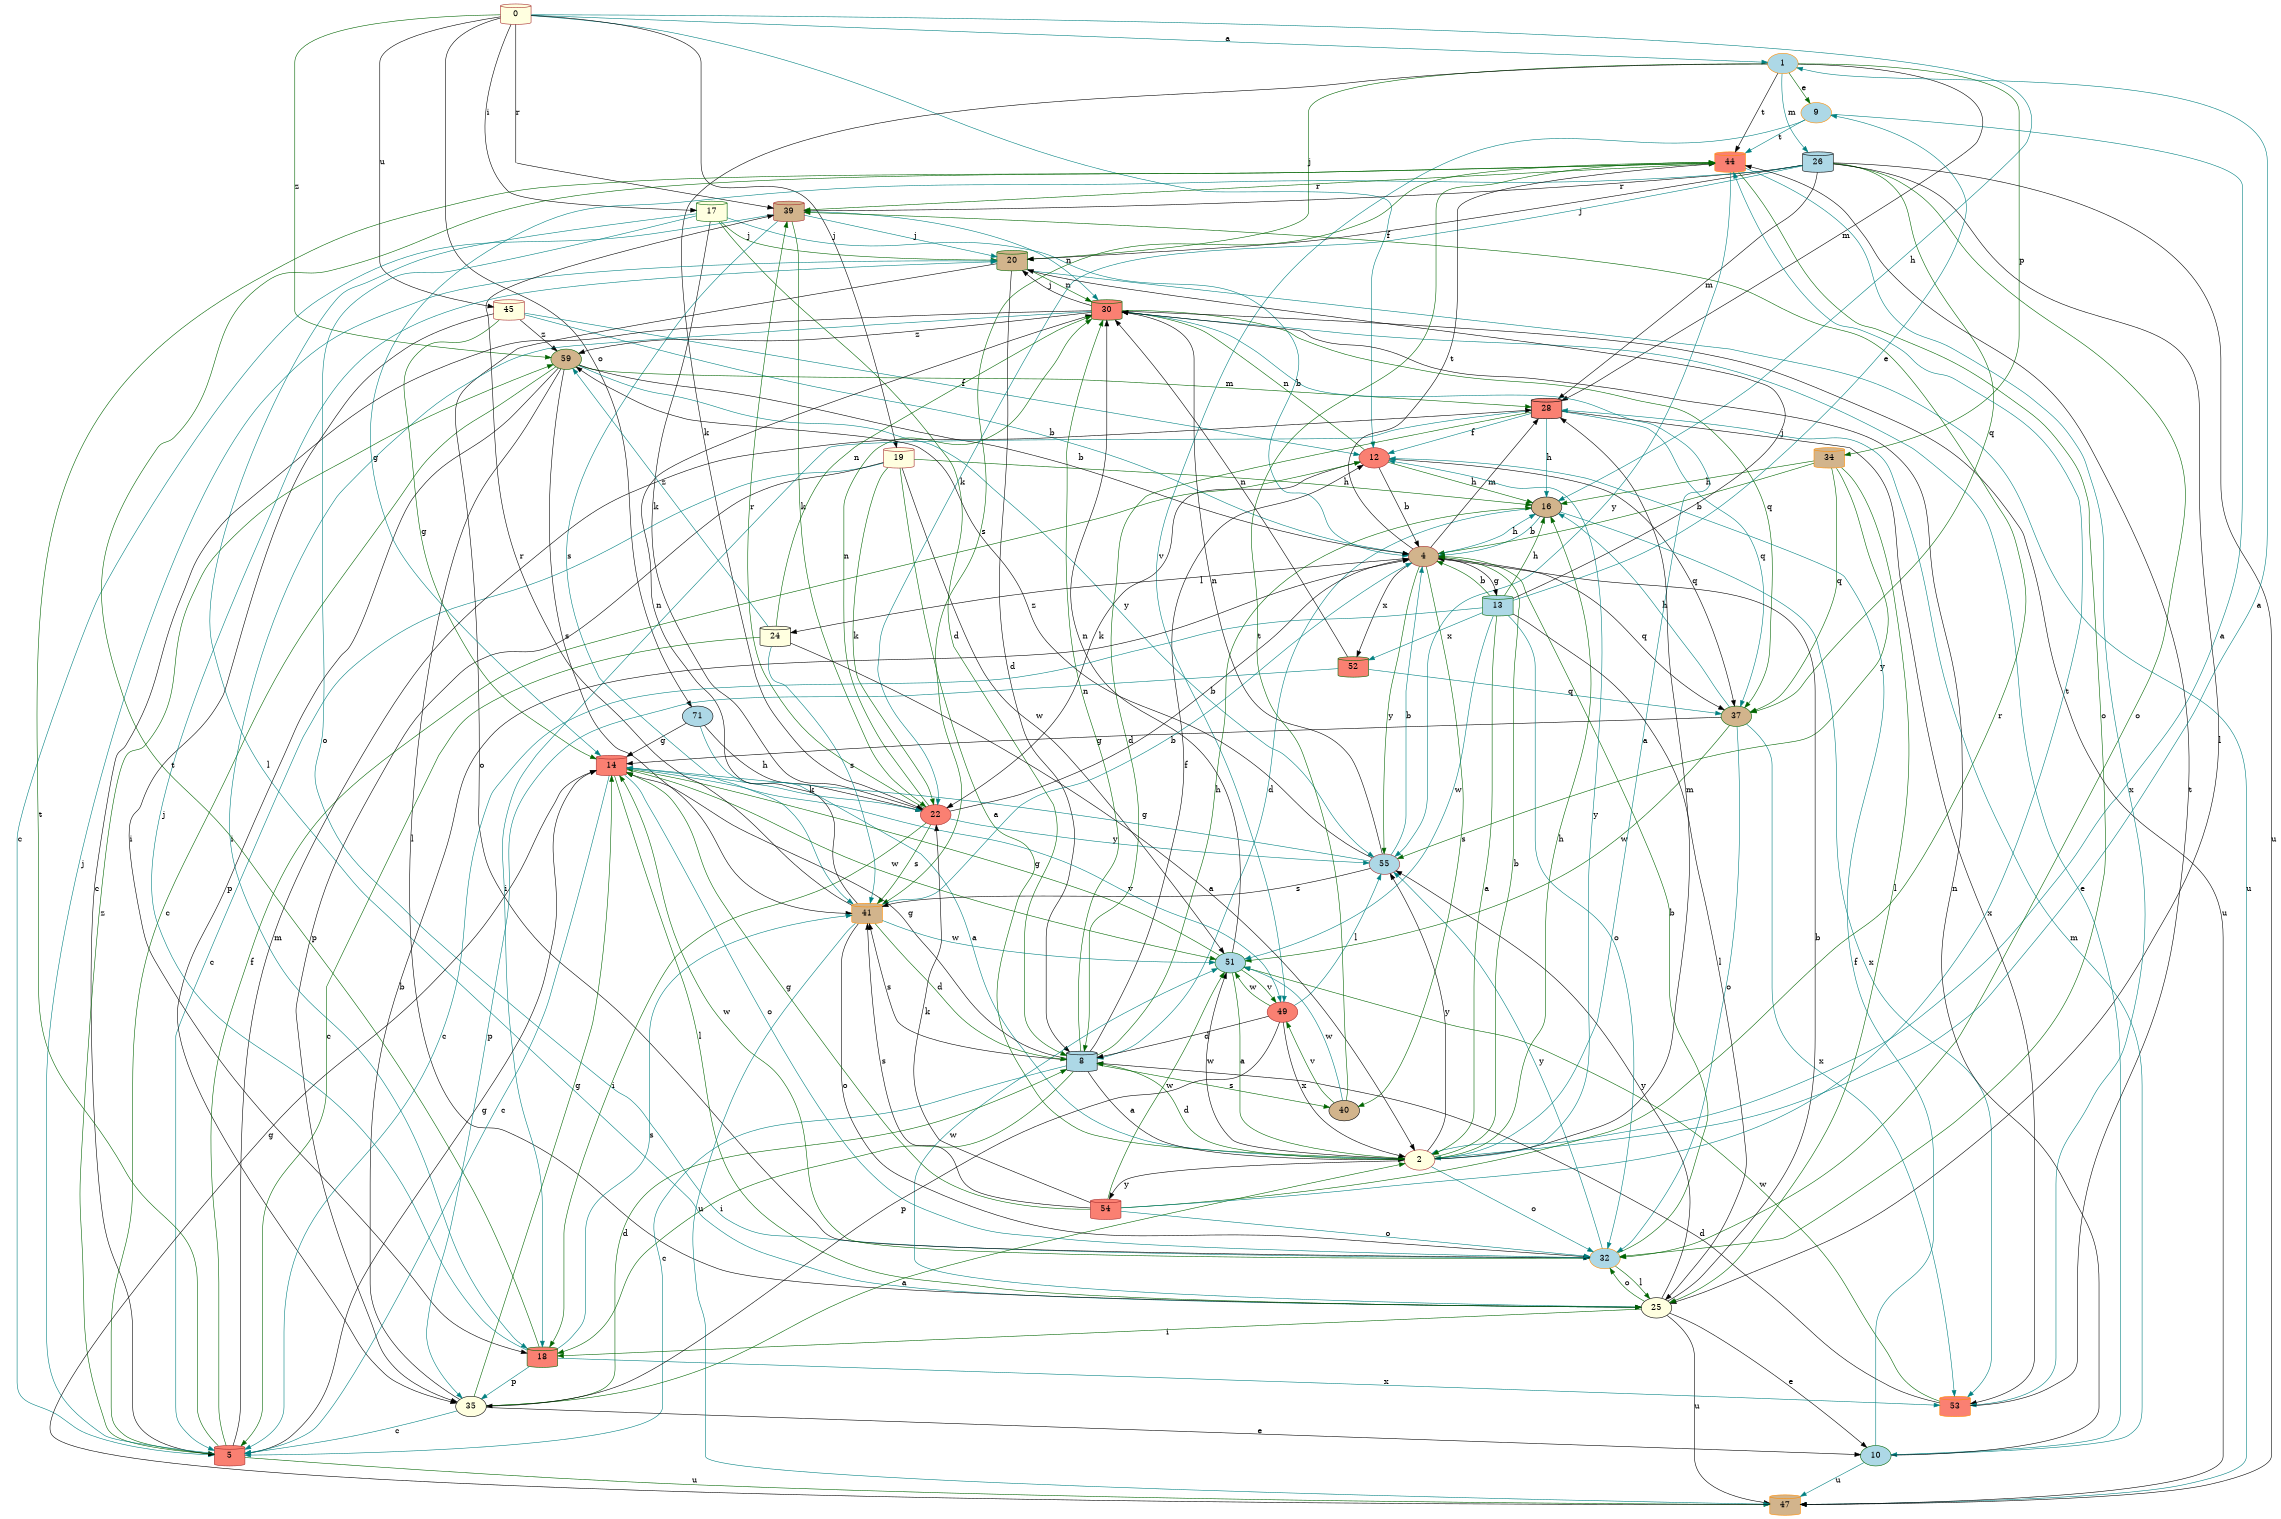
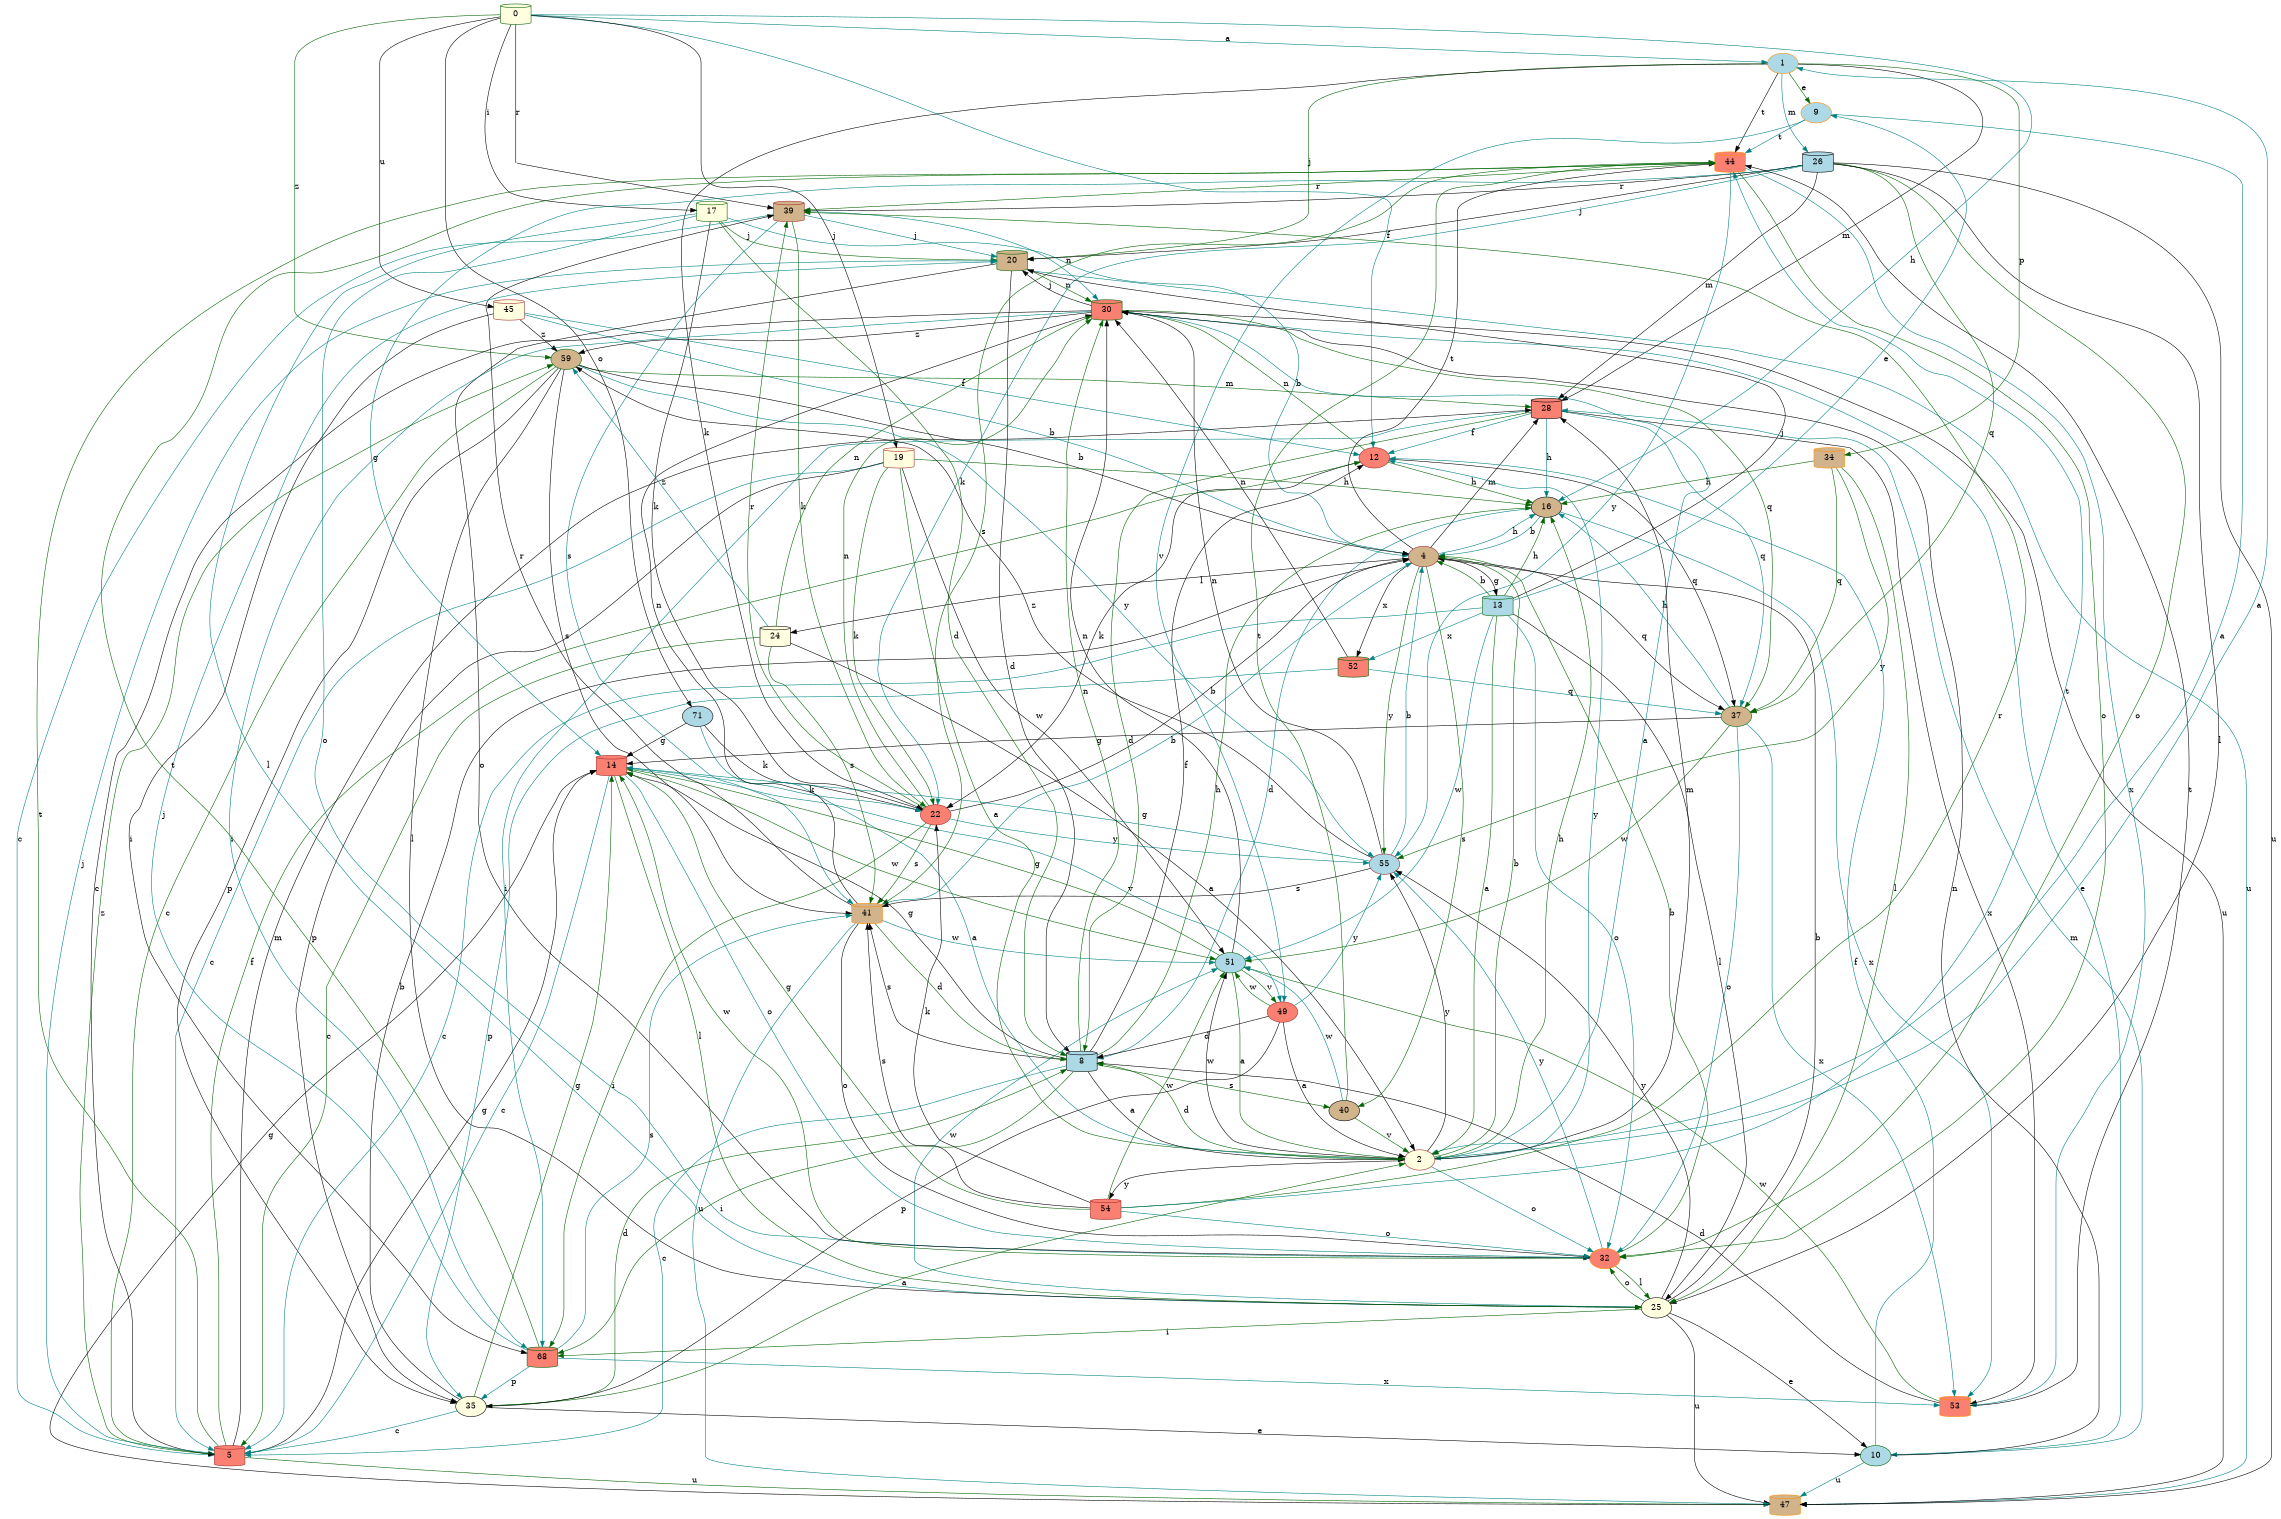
(516, 14) -> (516, 14)
(1398, 505) -> none
(1631, 515) -> none
(422, 541) -> none
(765, 766) -> (765, 766)
(846, 767) -> (846, 767)
(1356, 938) -> (1356, 938)
(1308, 1067) -> (1379, 1134)
(1304, 1086) -> (1304, 1086)
(1605, 1259) -> (1605, 1259)
(542, 1357) -> (542, 1357)
